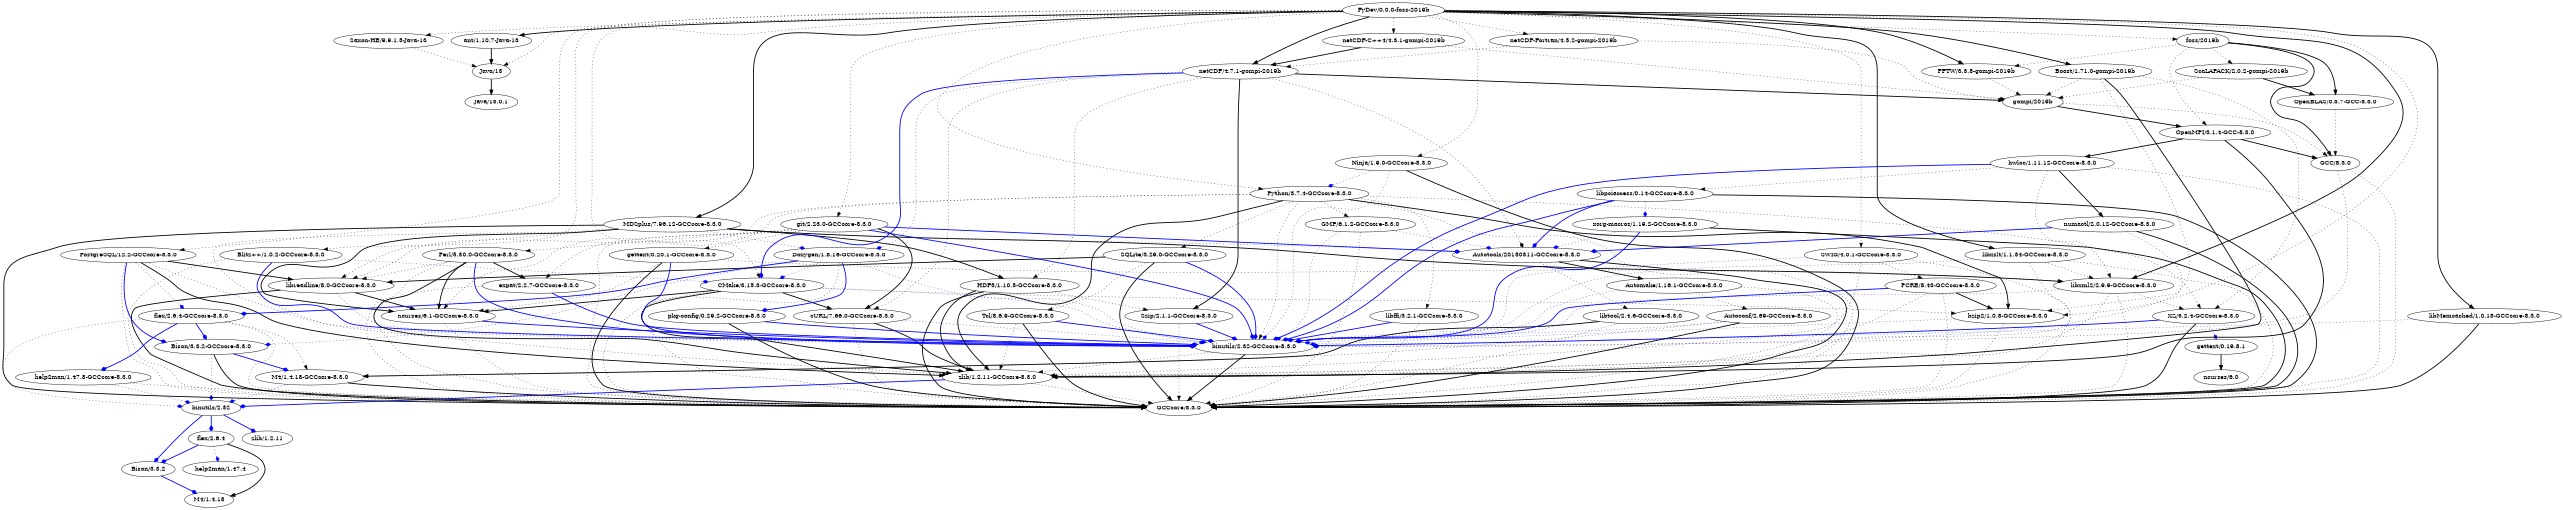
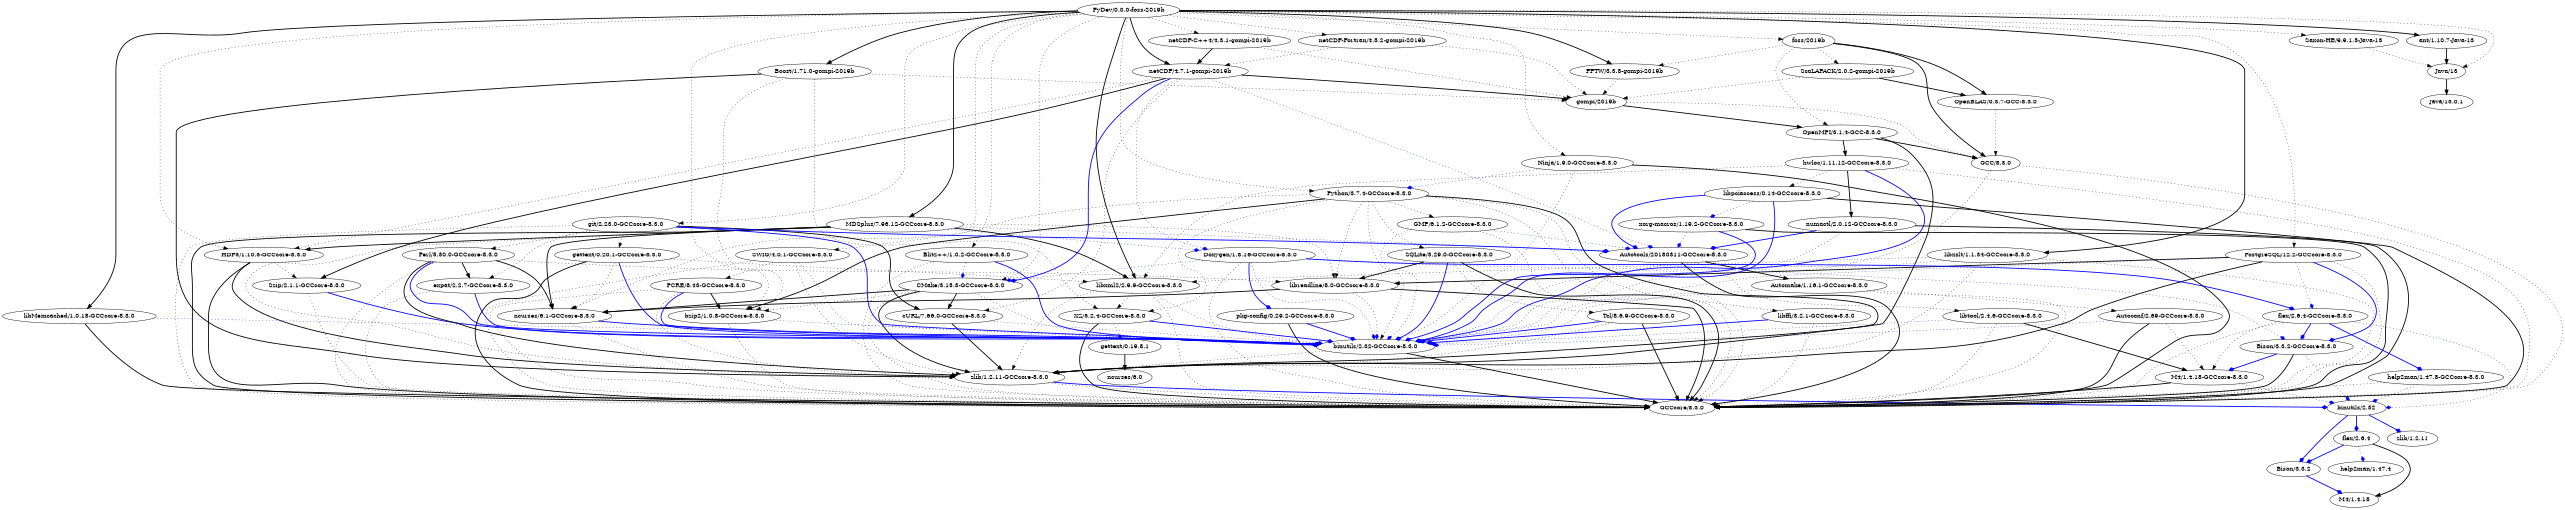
none -> (510, 26)
(1415, 132) -> (1429, 160)
(977, 399) -> none
(783, 403) -> (1102, 400)
